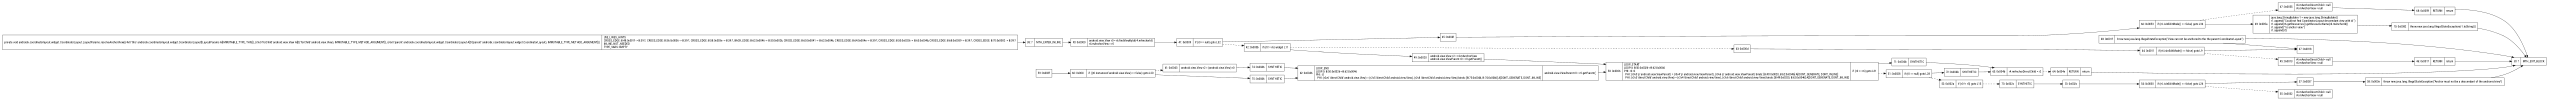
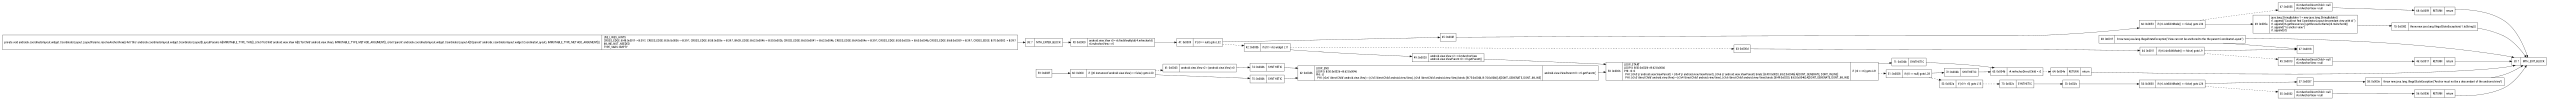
(1049, 42) -> (1048, 42)
none -> (2435, 94)
